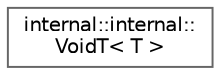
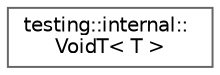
(110, 37) -> (110, 37)
